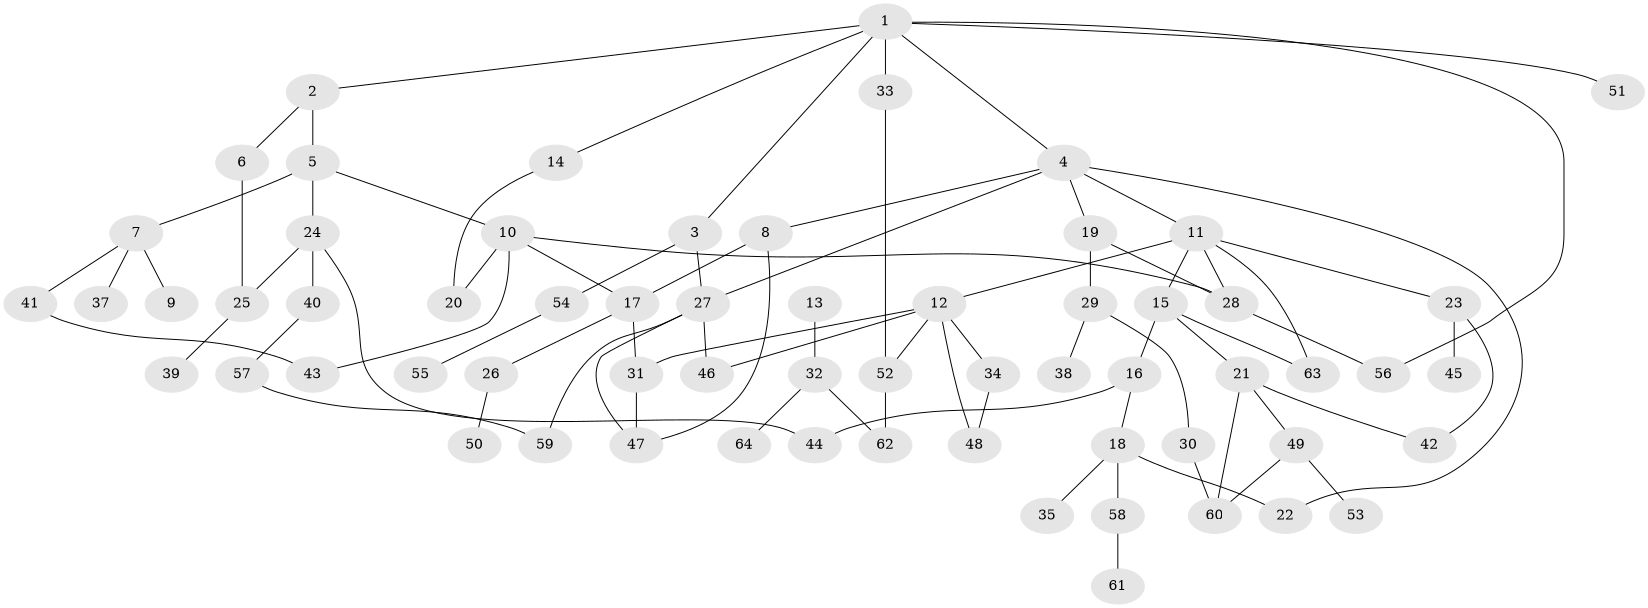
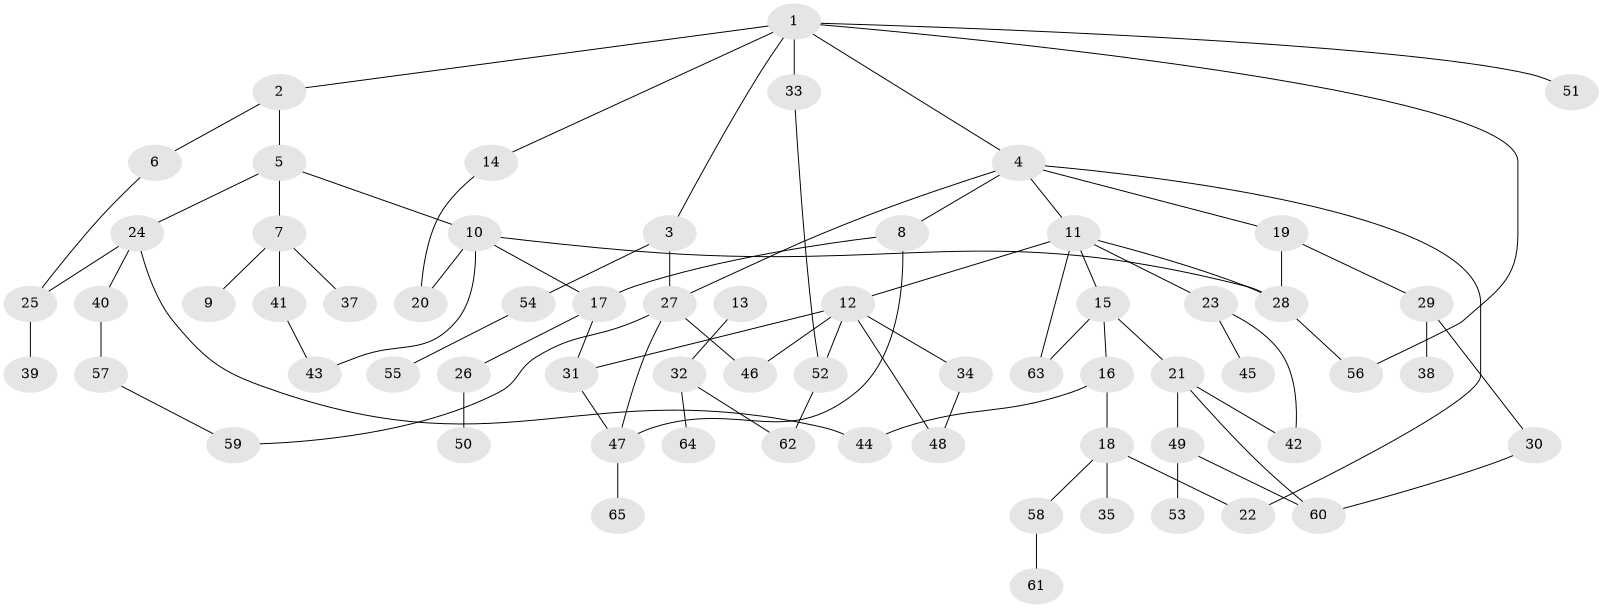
none -> (618, 516)
